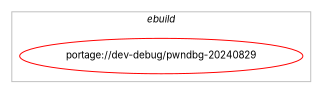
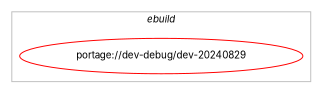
(161, 56) -> (161, 56)
